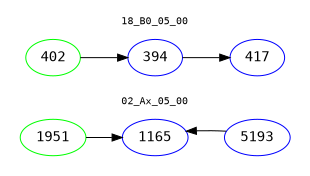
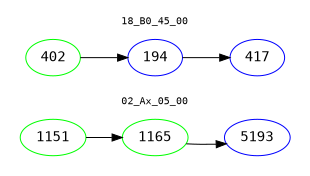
(155, 22) -> (155, 22)
(155, 58) -> (155, 58)
(211, 131) -> (201, 144)
(53, 138) -> (53, 138)
(155, 138) -> (155, 138)
